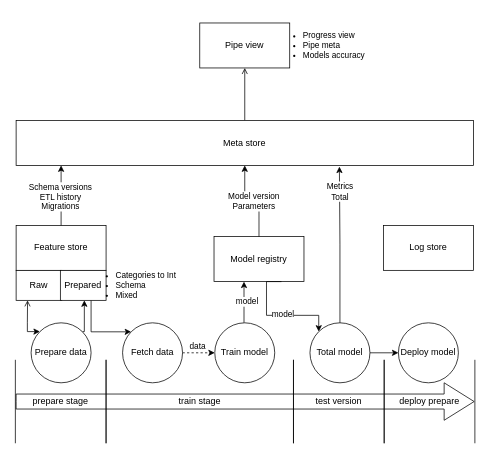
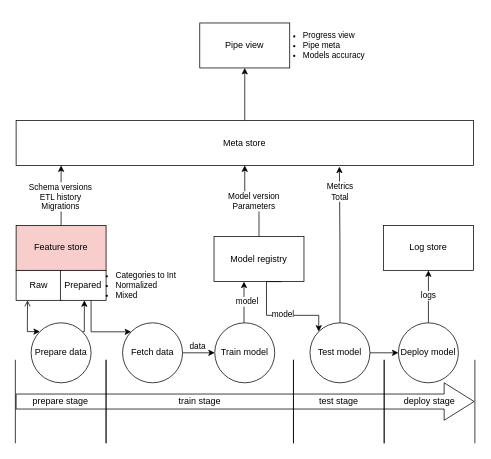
(245, 73) -> (245, 74)
(61, 248) -> (61, 248)
(125, 285) -> (125, 285)
none -> (429, 300)
(196, 353) -> (196, 353)
(340, 353) -> (340, 353)
(339, 402) -> (339, 402)
(430, 402) -> (430, 402)
